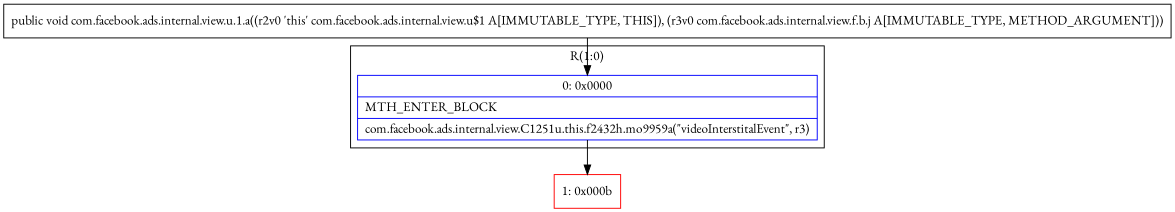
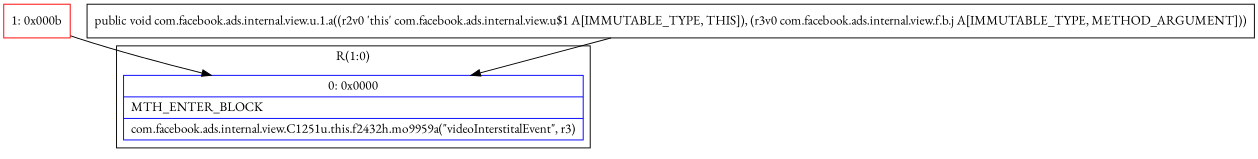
(587, 154) -> (136, 56)
